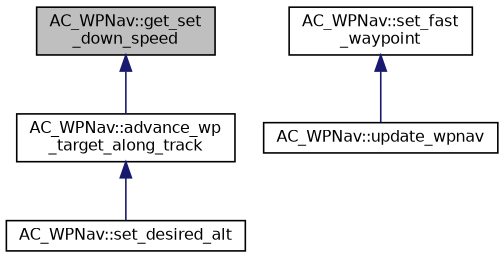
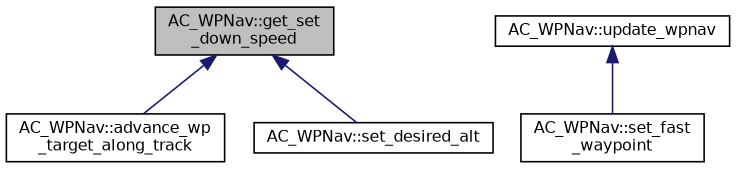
(381, 97) -> (613, 88)
(126, 199) -> (321, 94)
